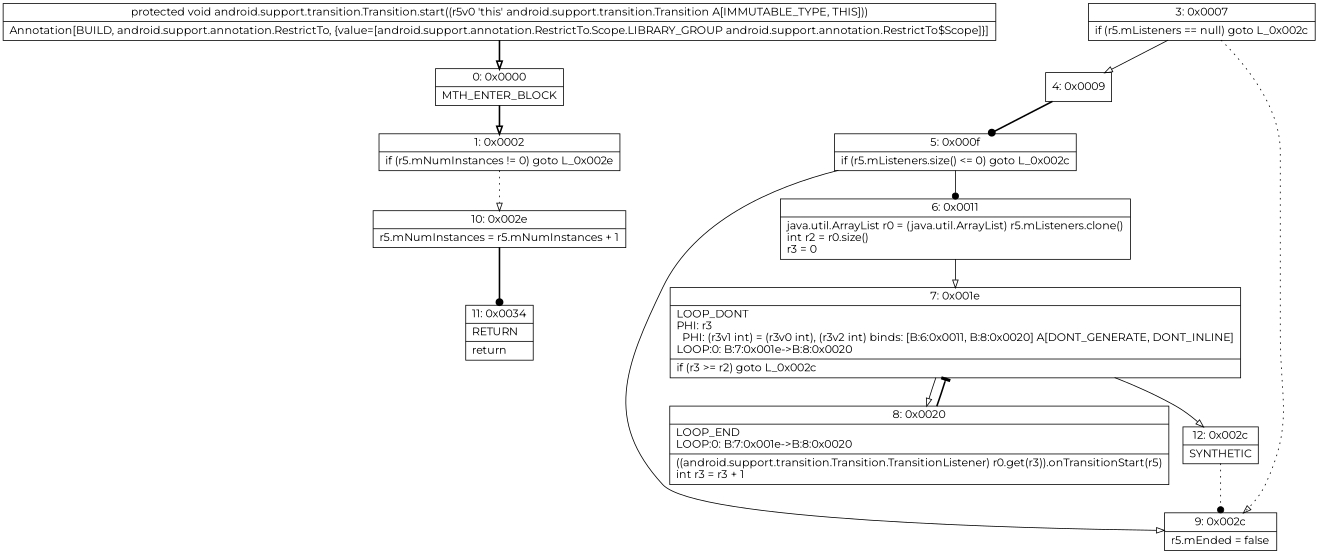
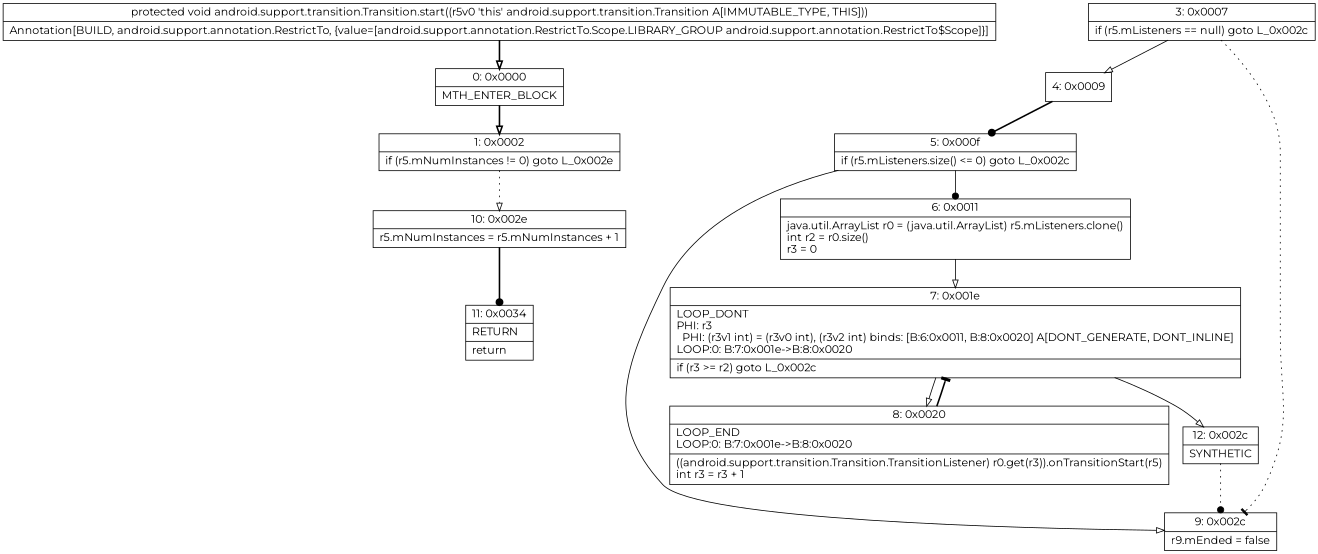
(1280, 271) -> (1280, 271)
(1220, 541) -> (1221, 541)
